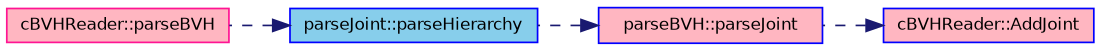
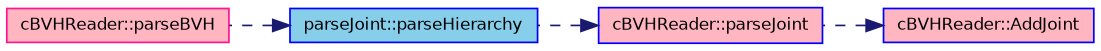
(711, 25) -> (711, 25)
